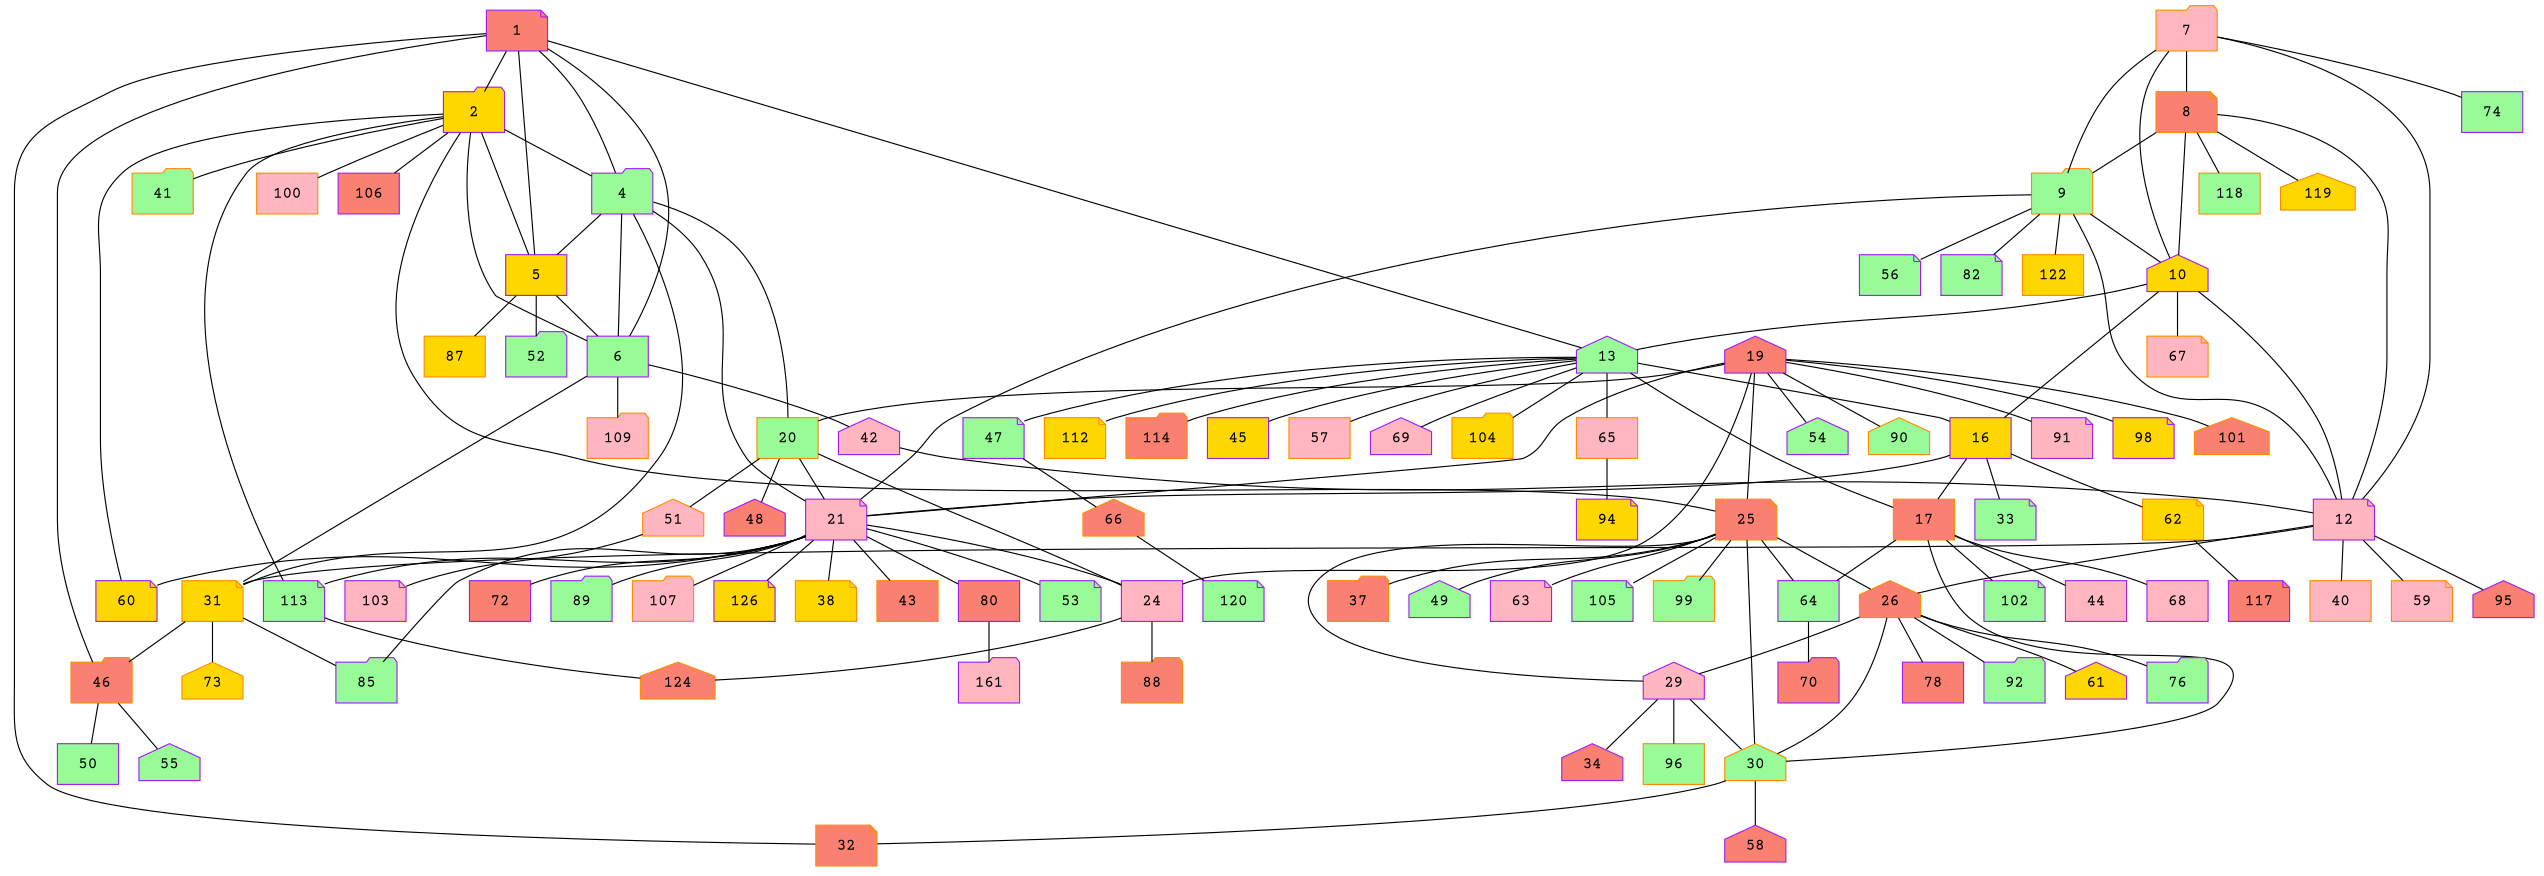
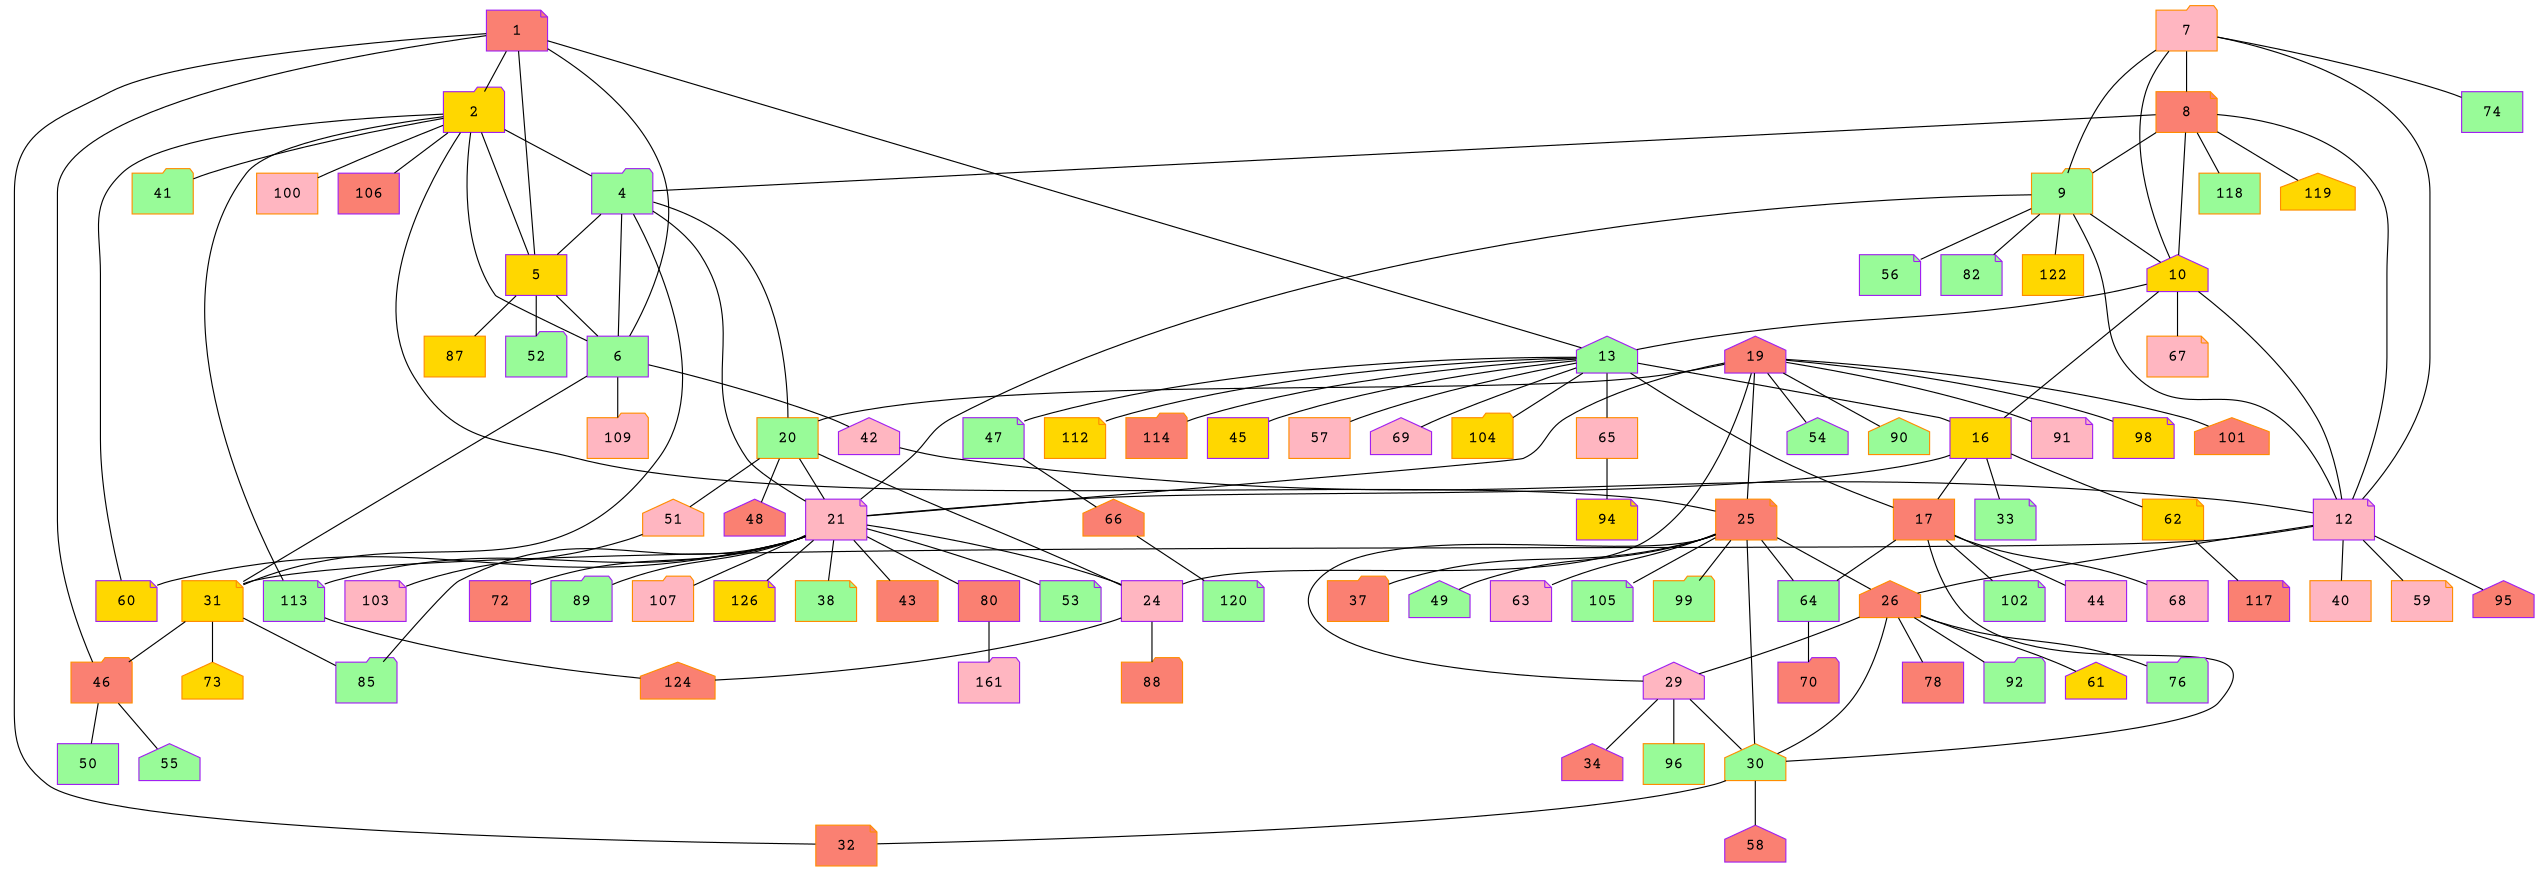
(585, 107) -> (1404, 153)
(826, 601) -> (826, 601)
